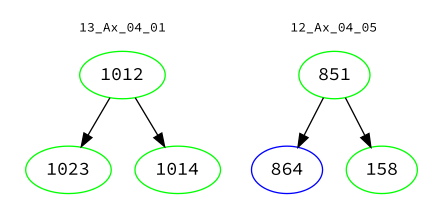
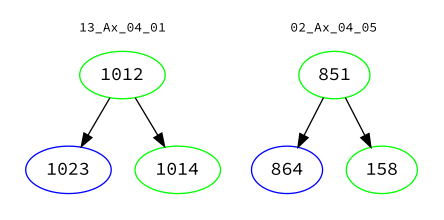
(334, 28) -> (334, 28)
(68, 170) -> (68, 170)
